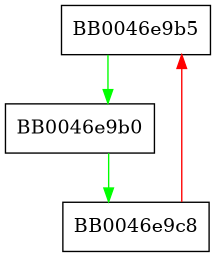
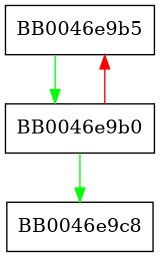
(182, 135) -> (105, 86)
